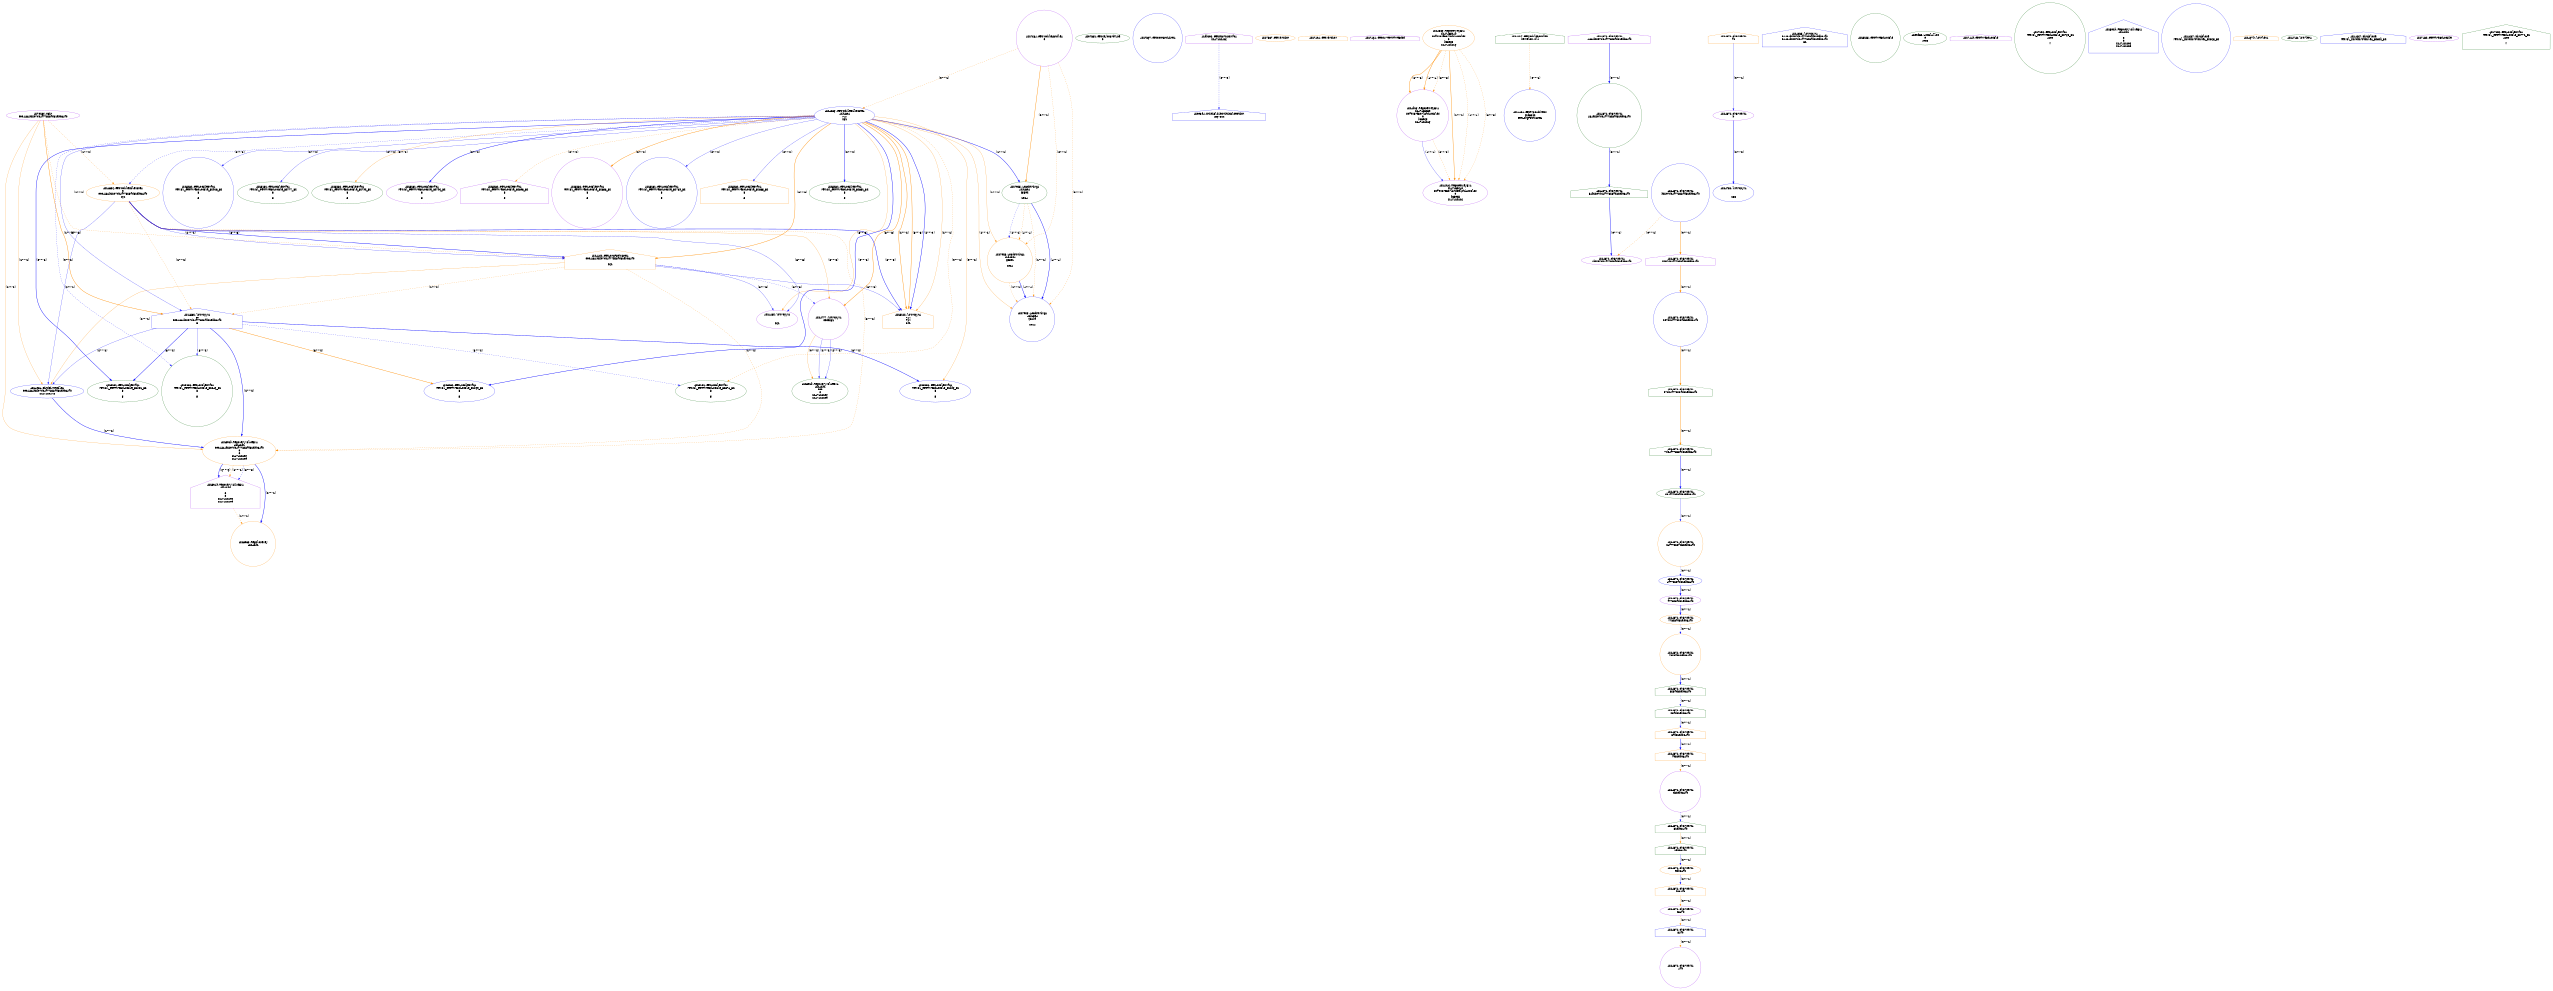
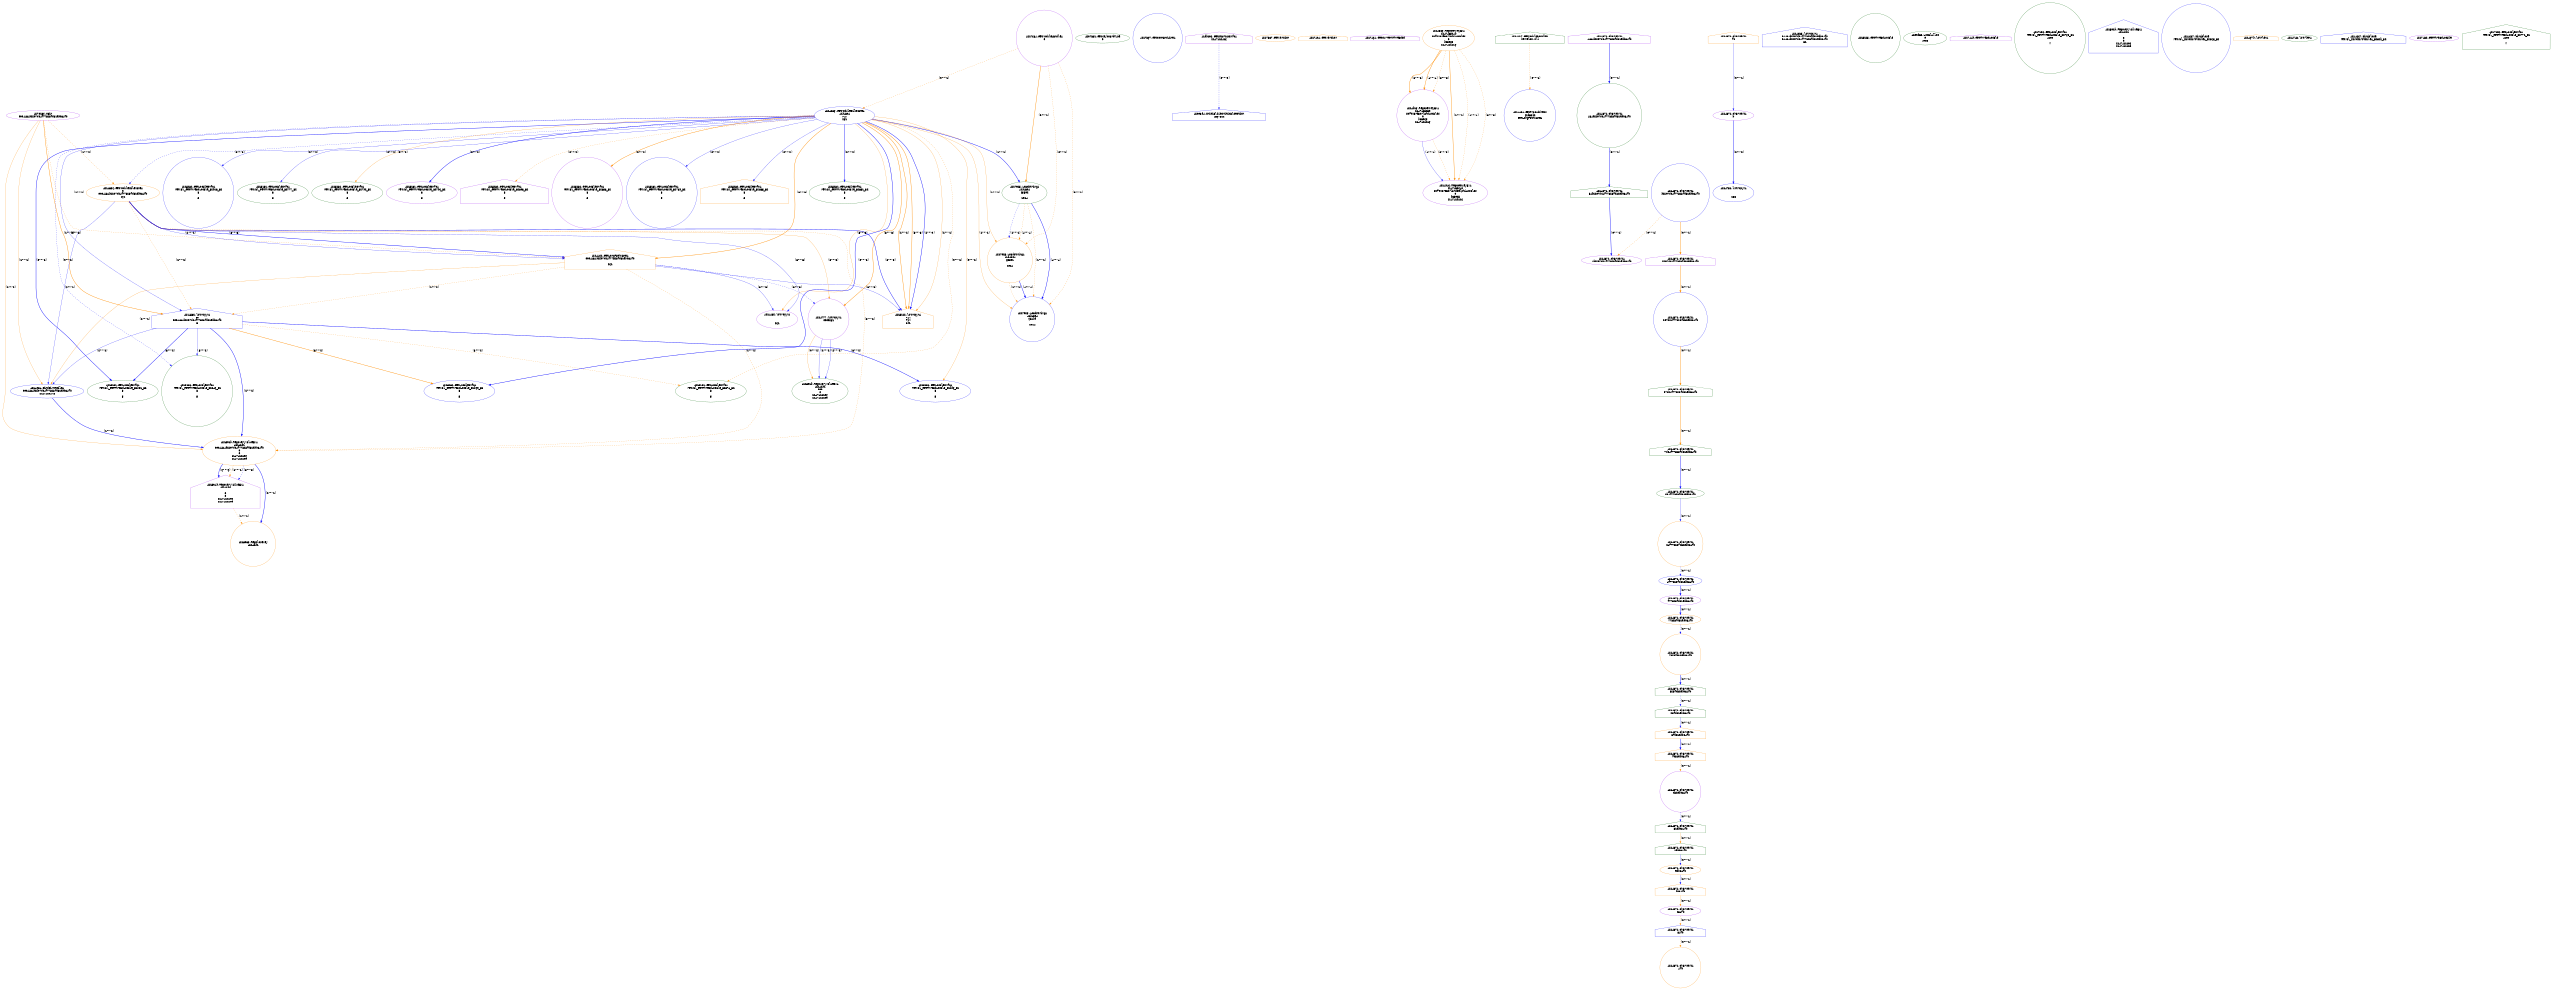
(461, 351) -> (461, 351)
(1680, 968) -> (1680, 968)
